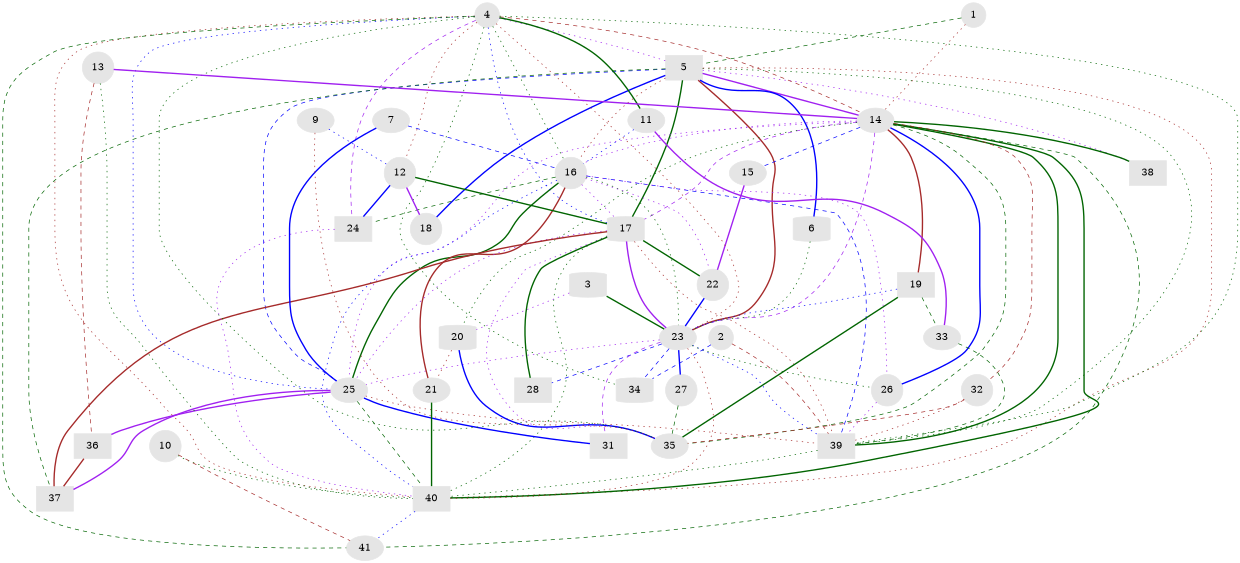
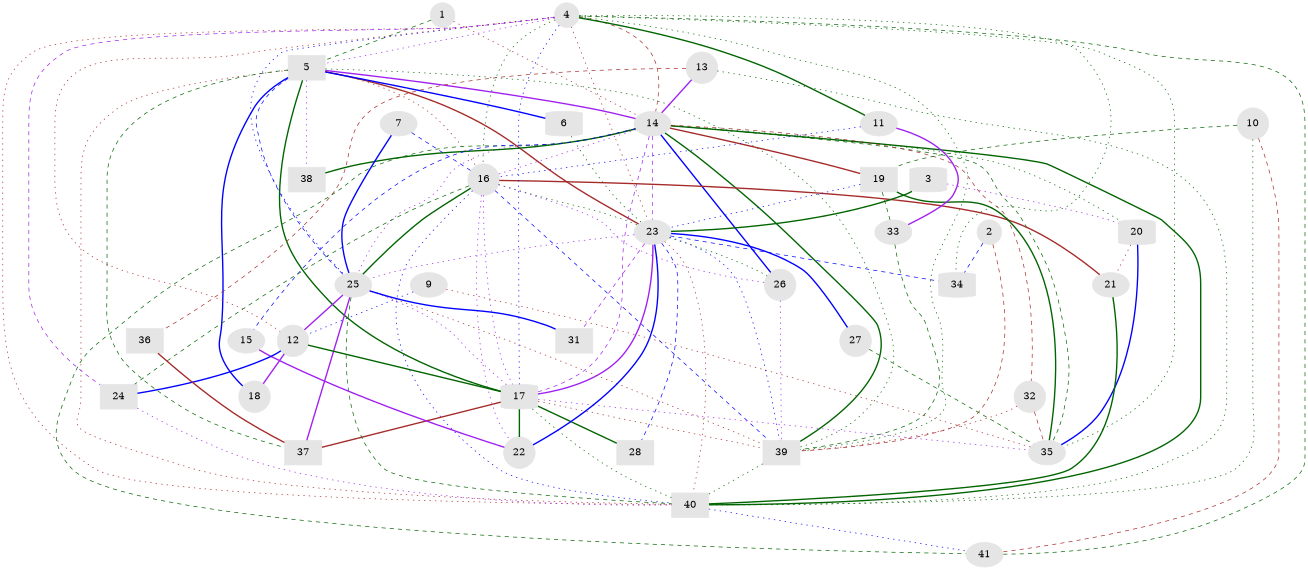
none -> (1057, 139)
(225, 405) -> (324, 312)
